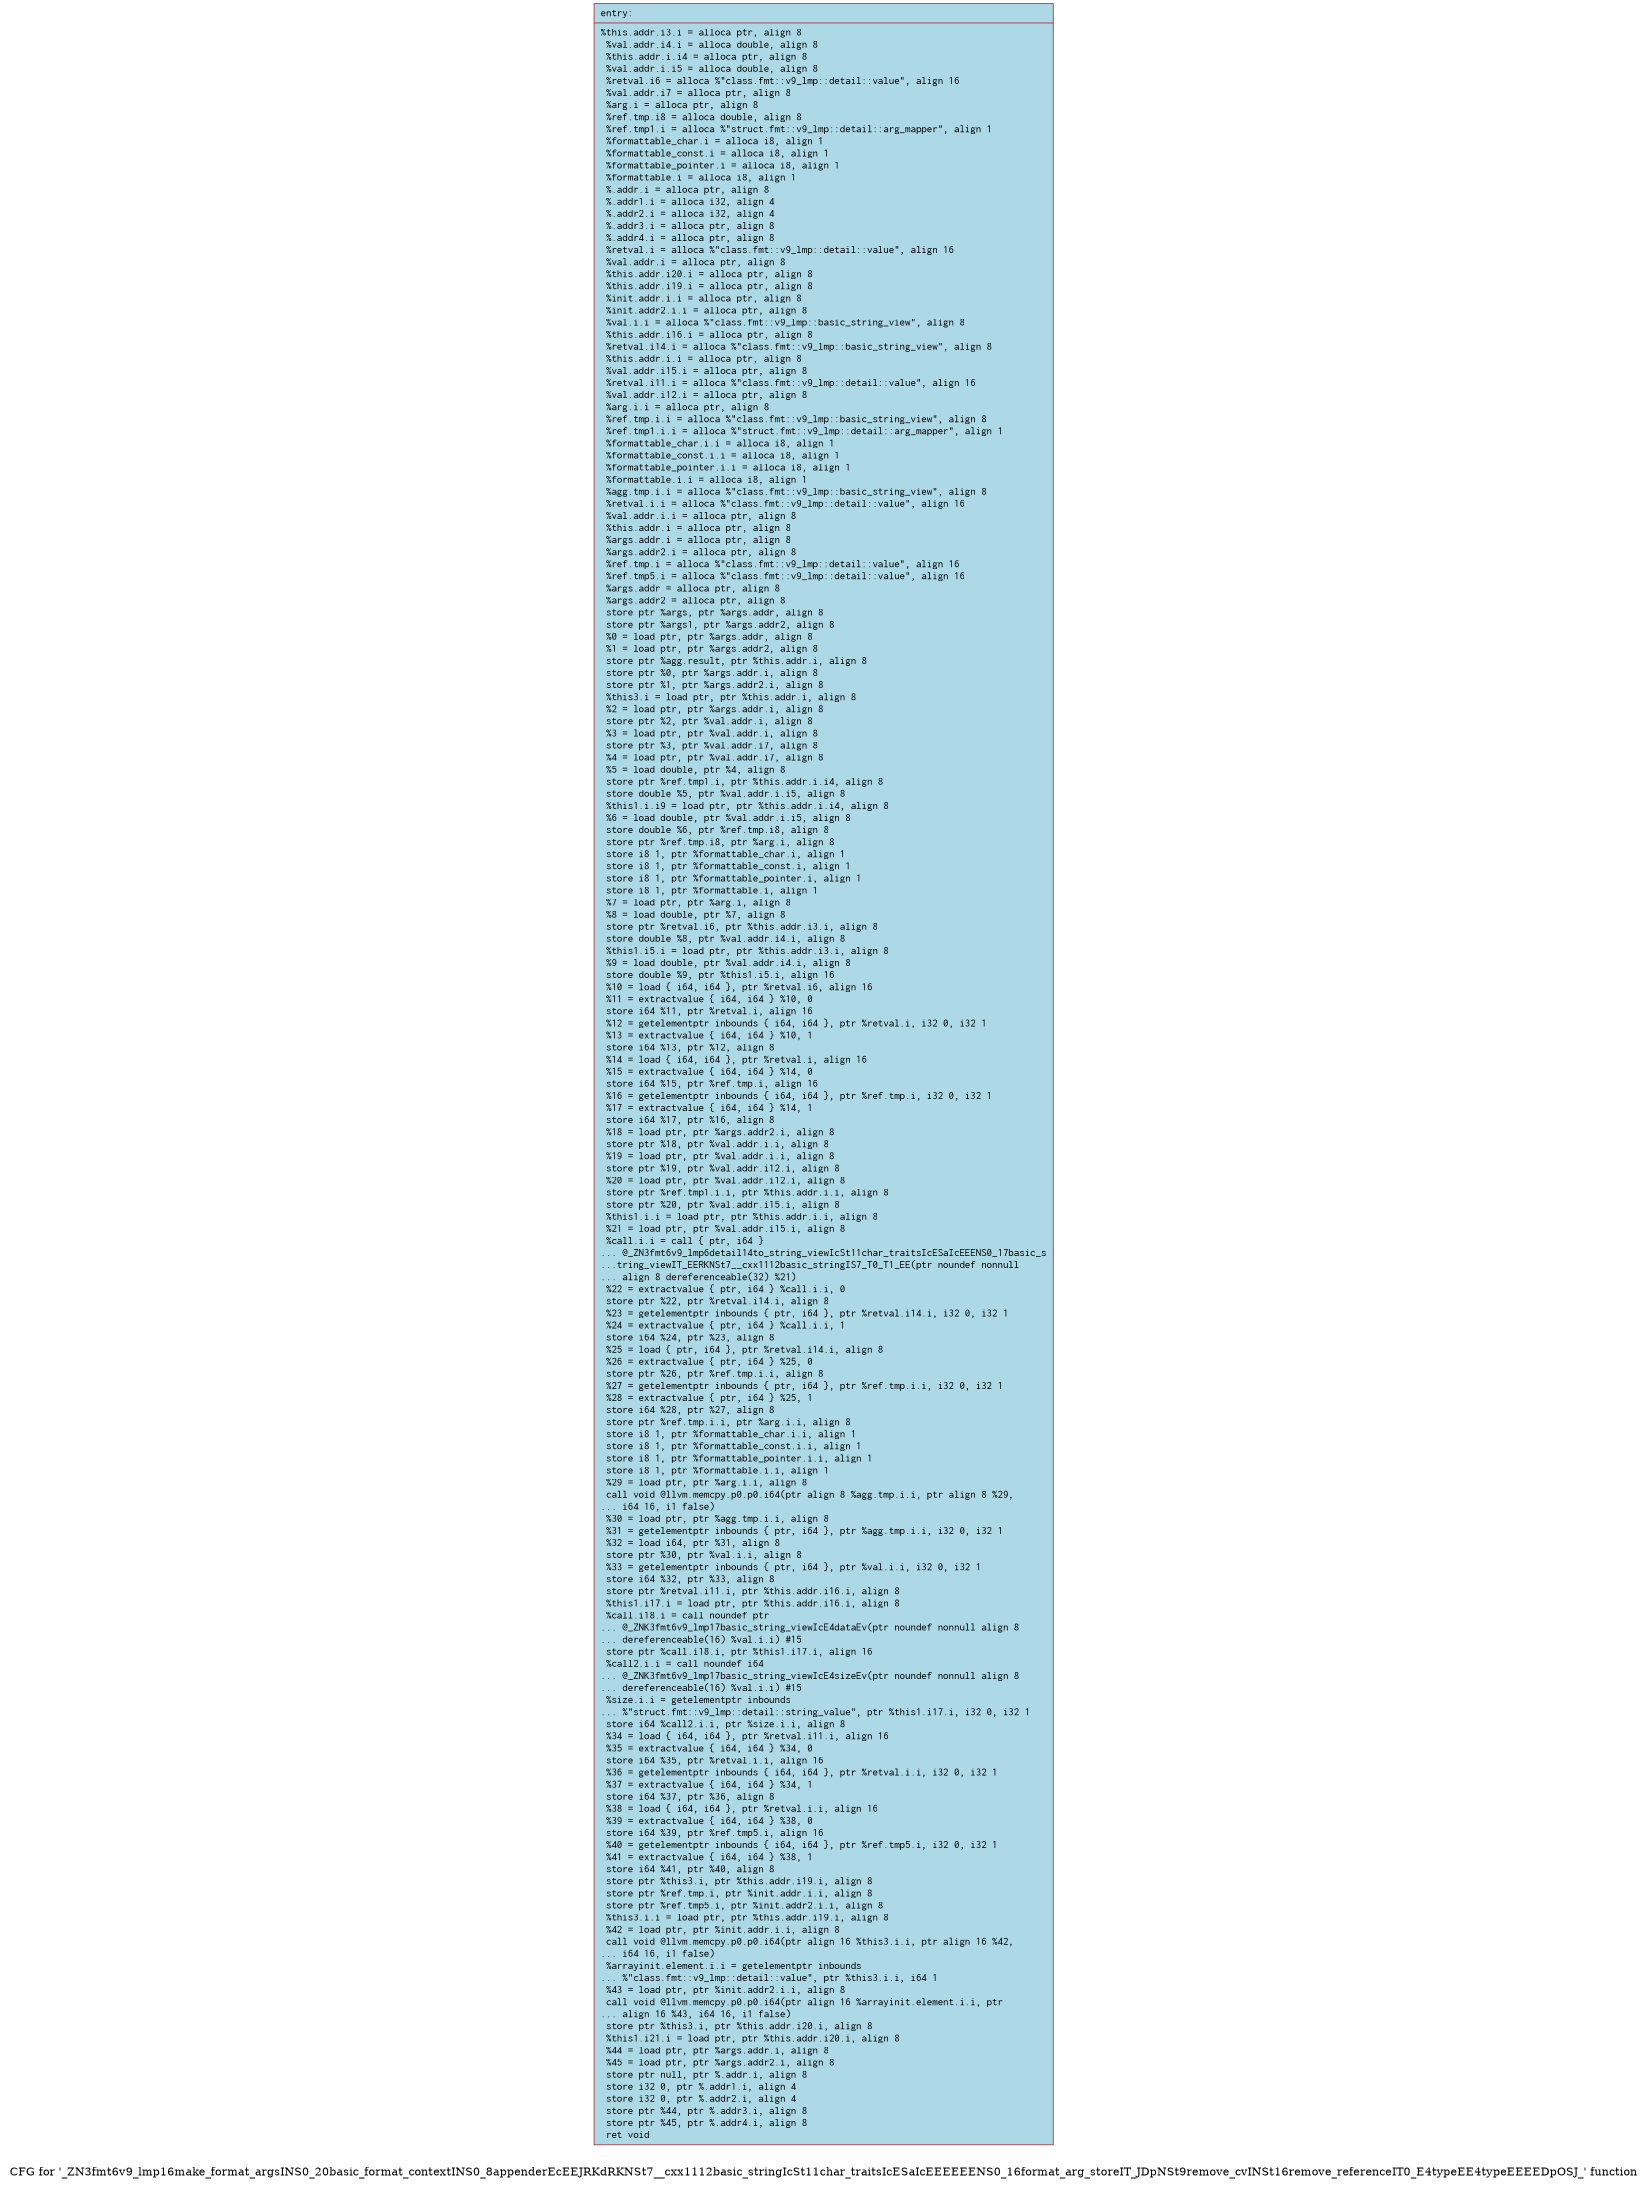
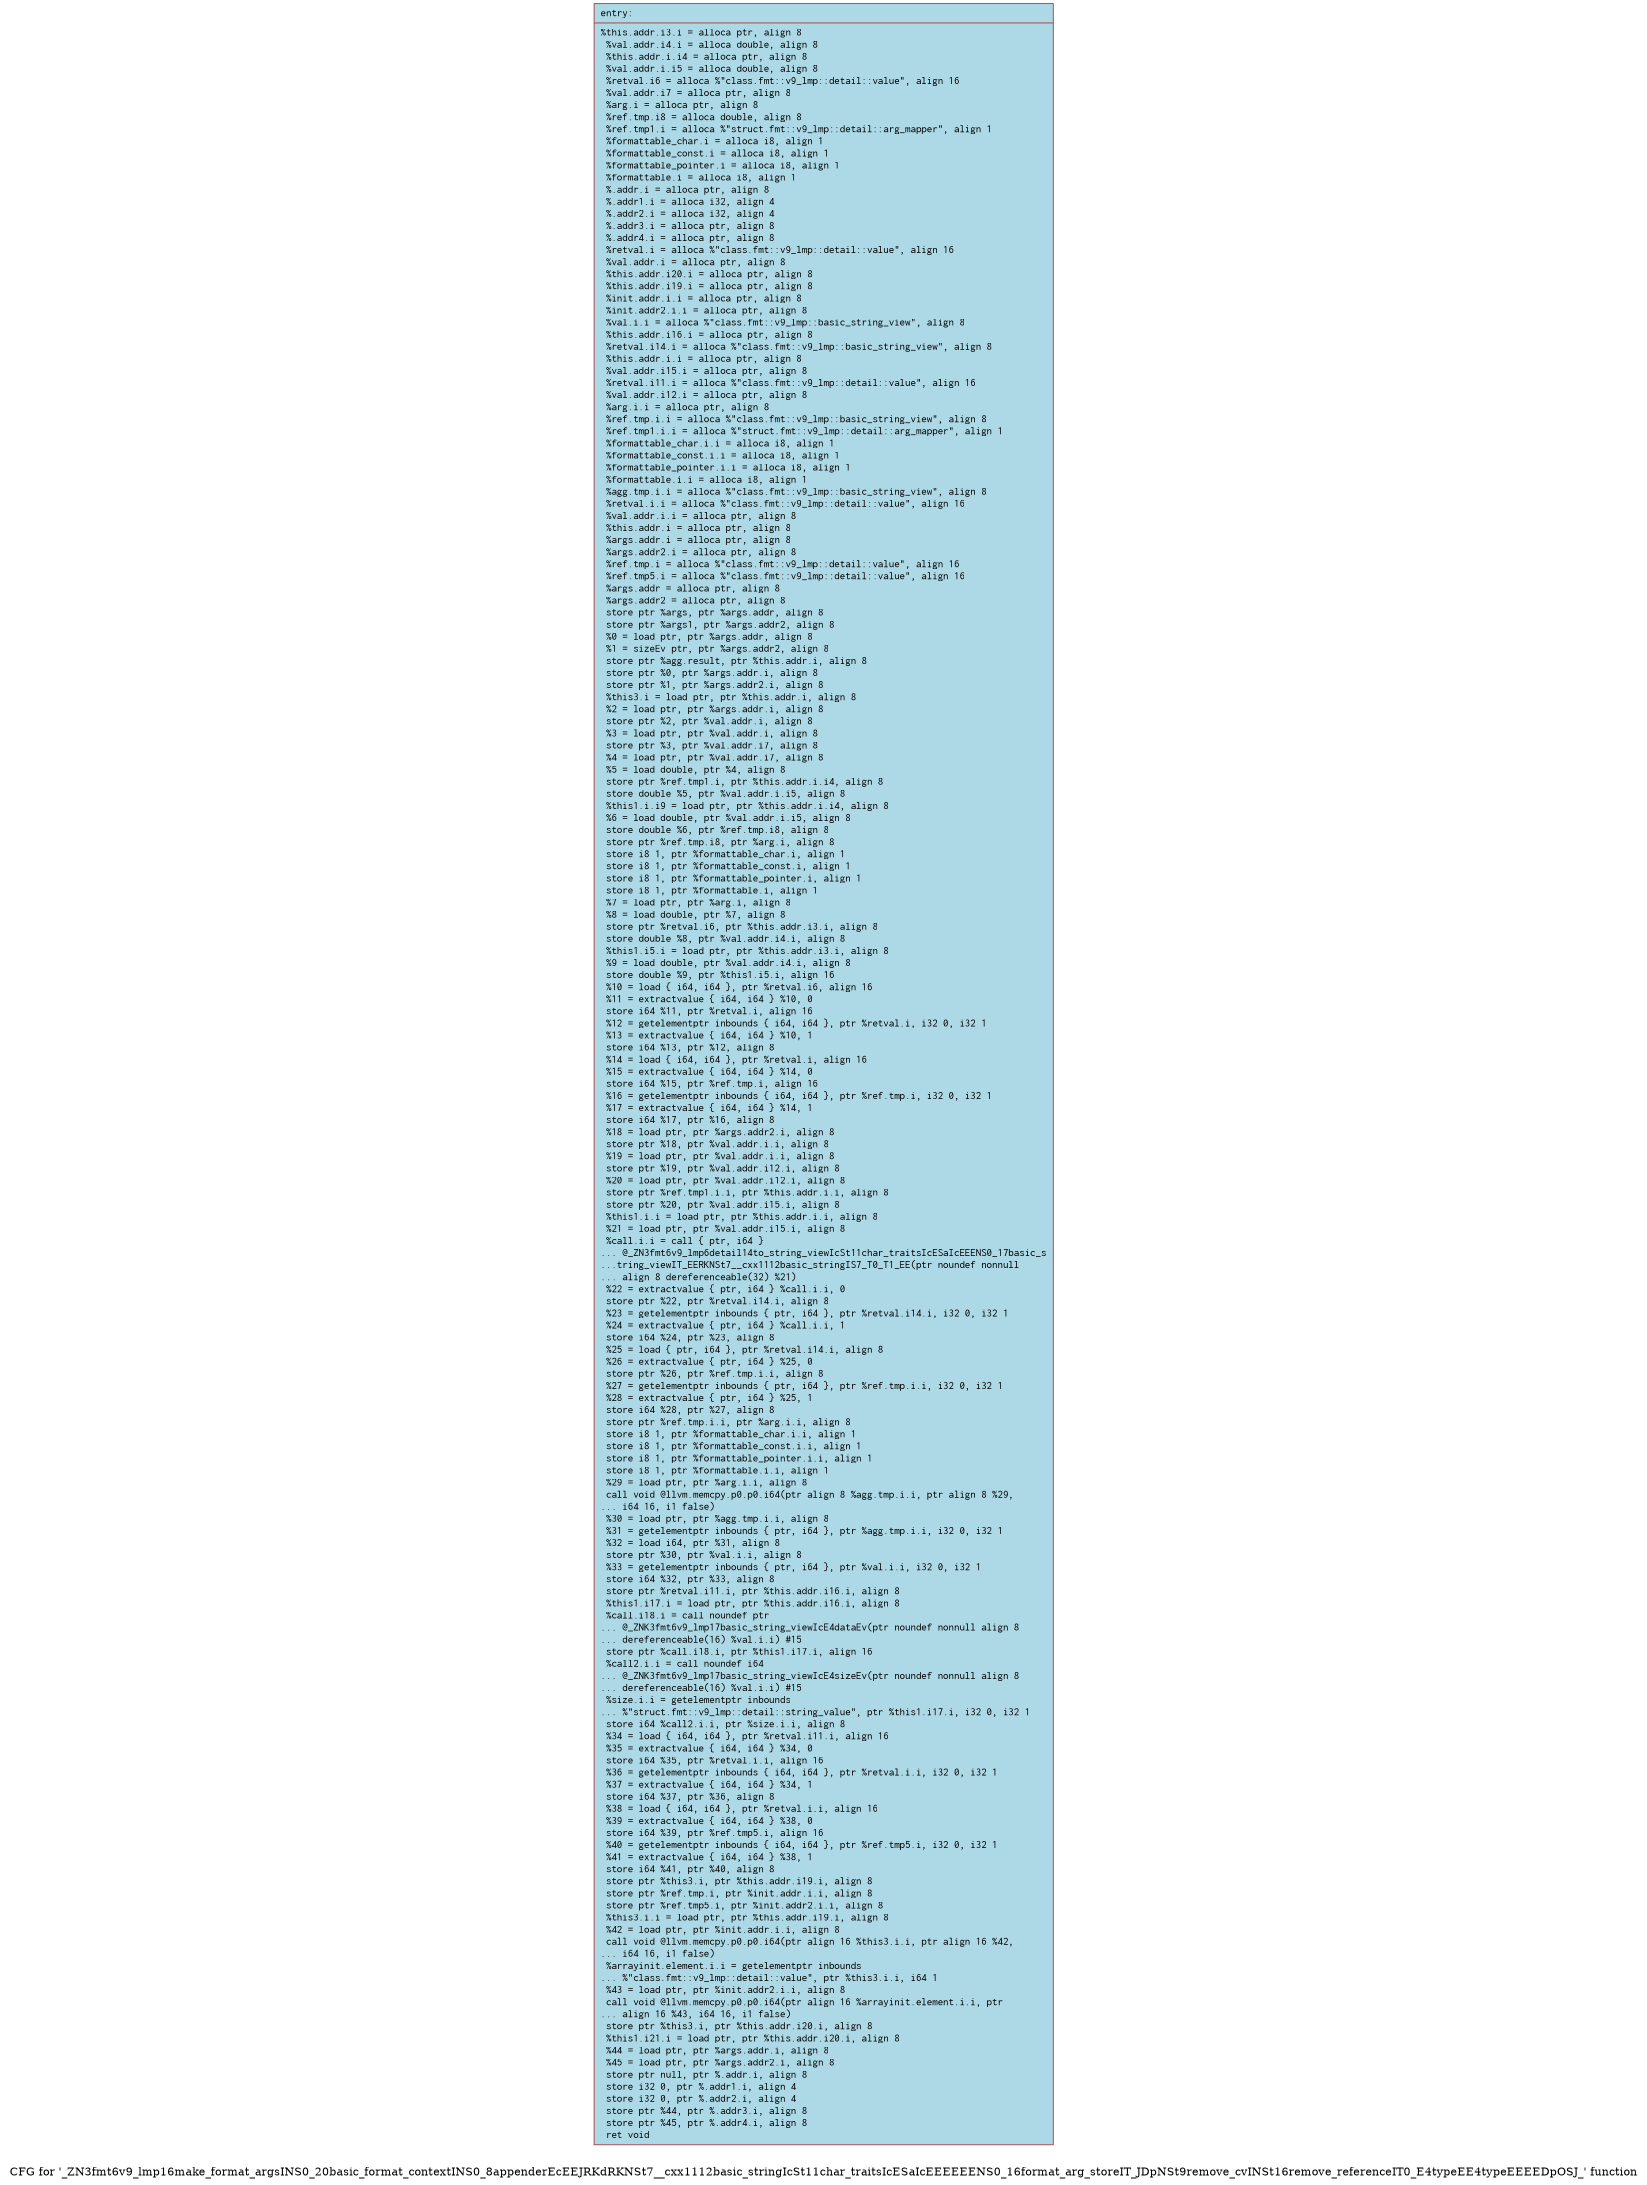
(710, 648) -> (715, 648)
